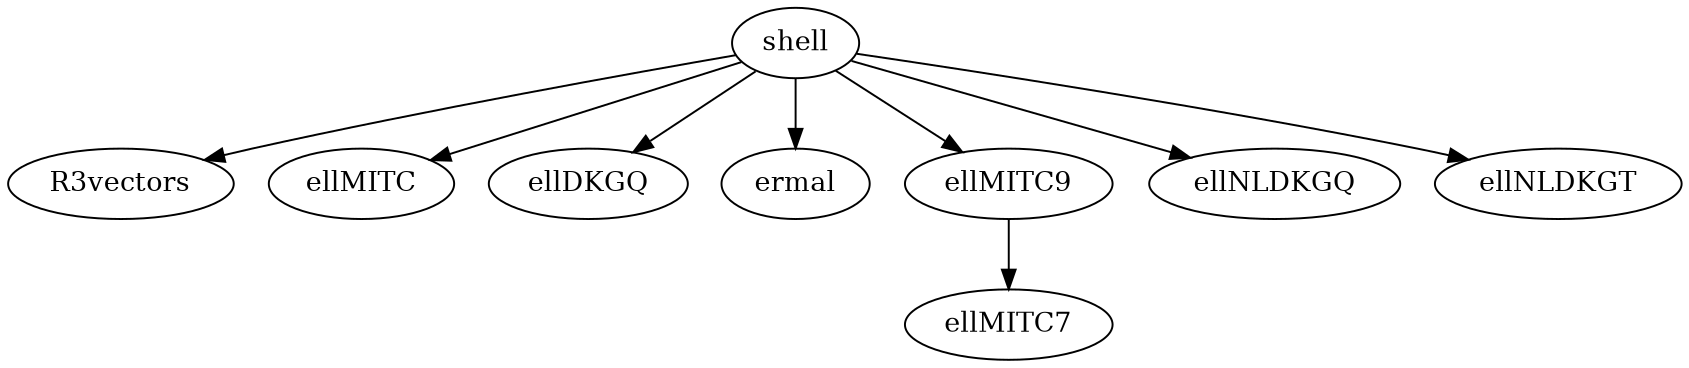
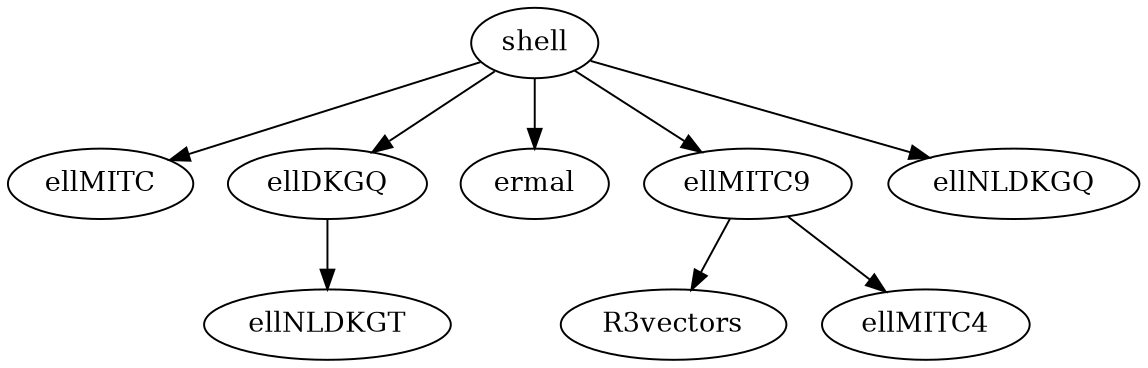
(1154, 101) -> (327, 245)
(479, 102) -> (715, 246)
(1009, 325) -> (926, 325)
